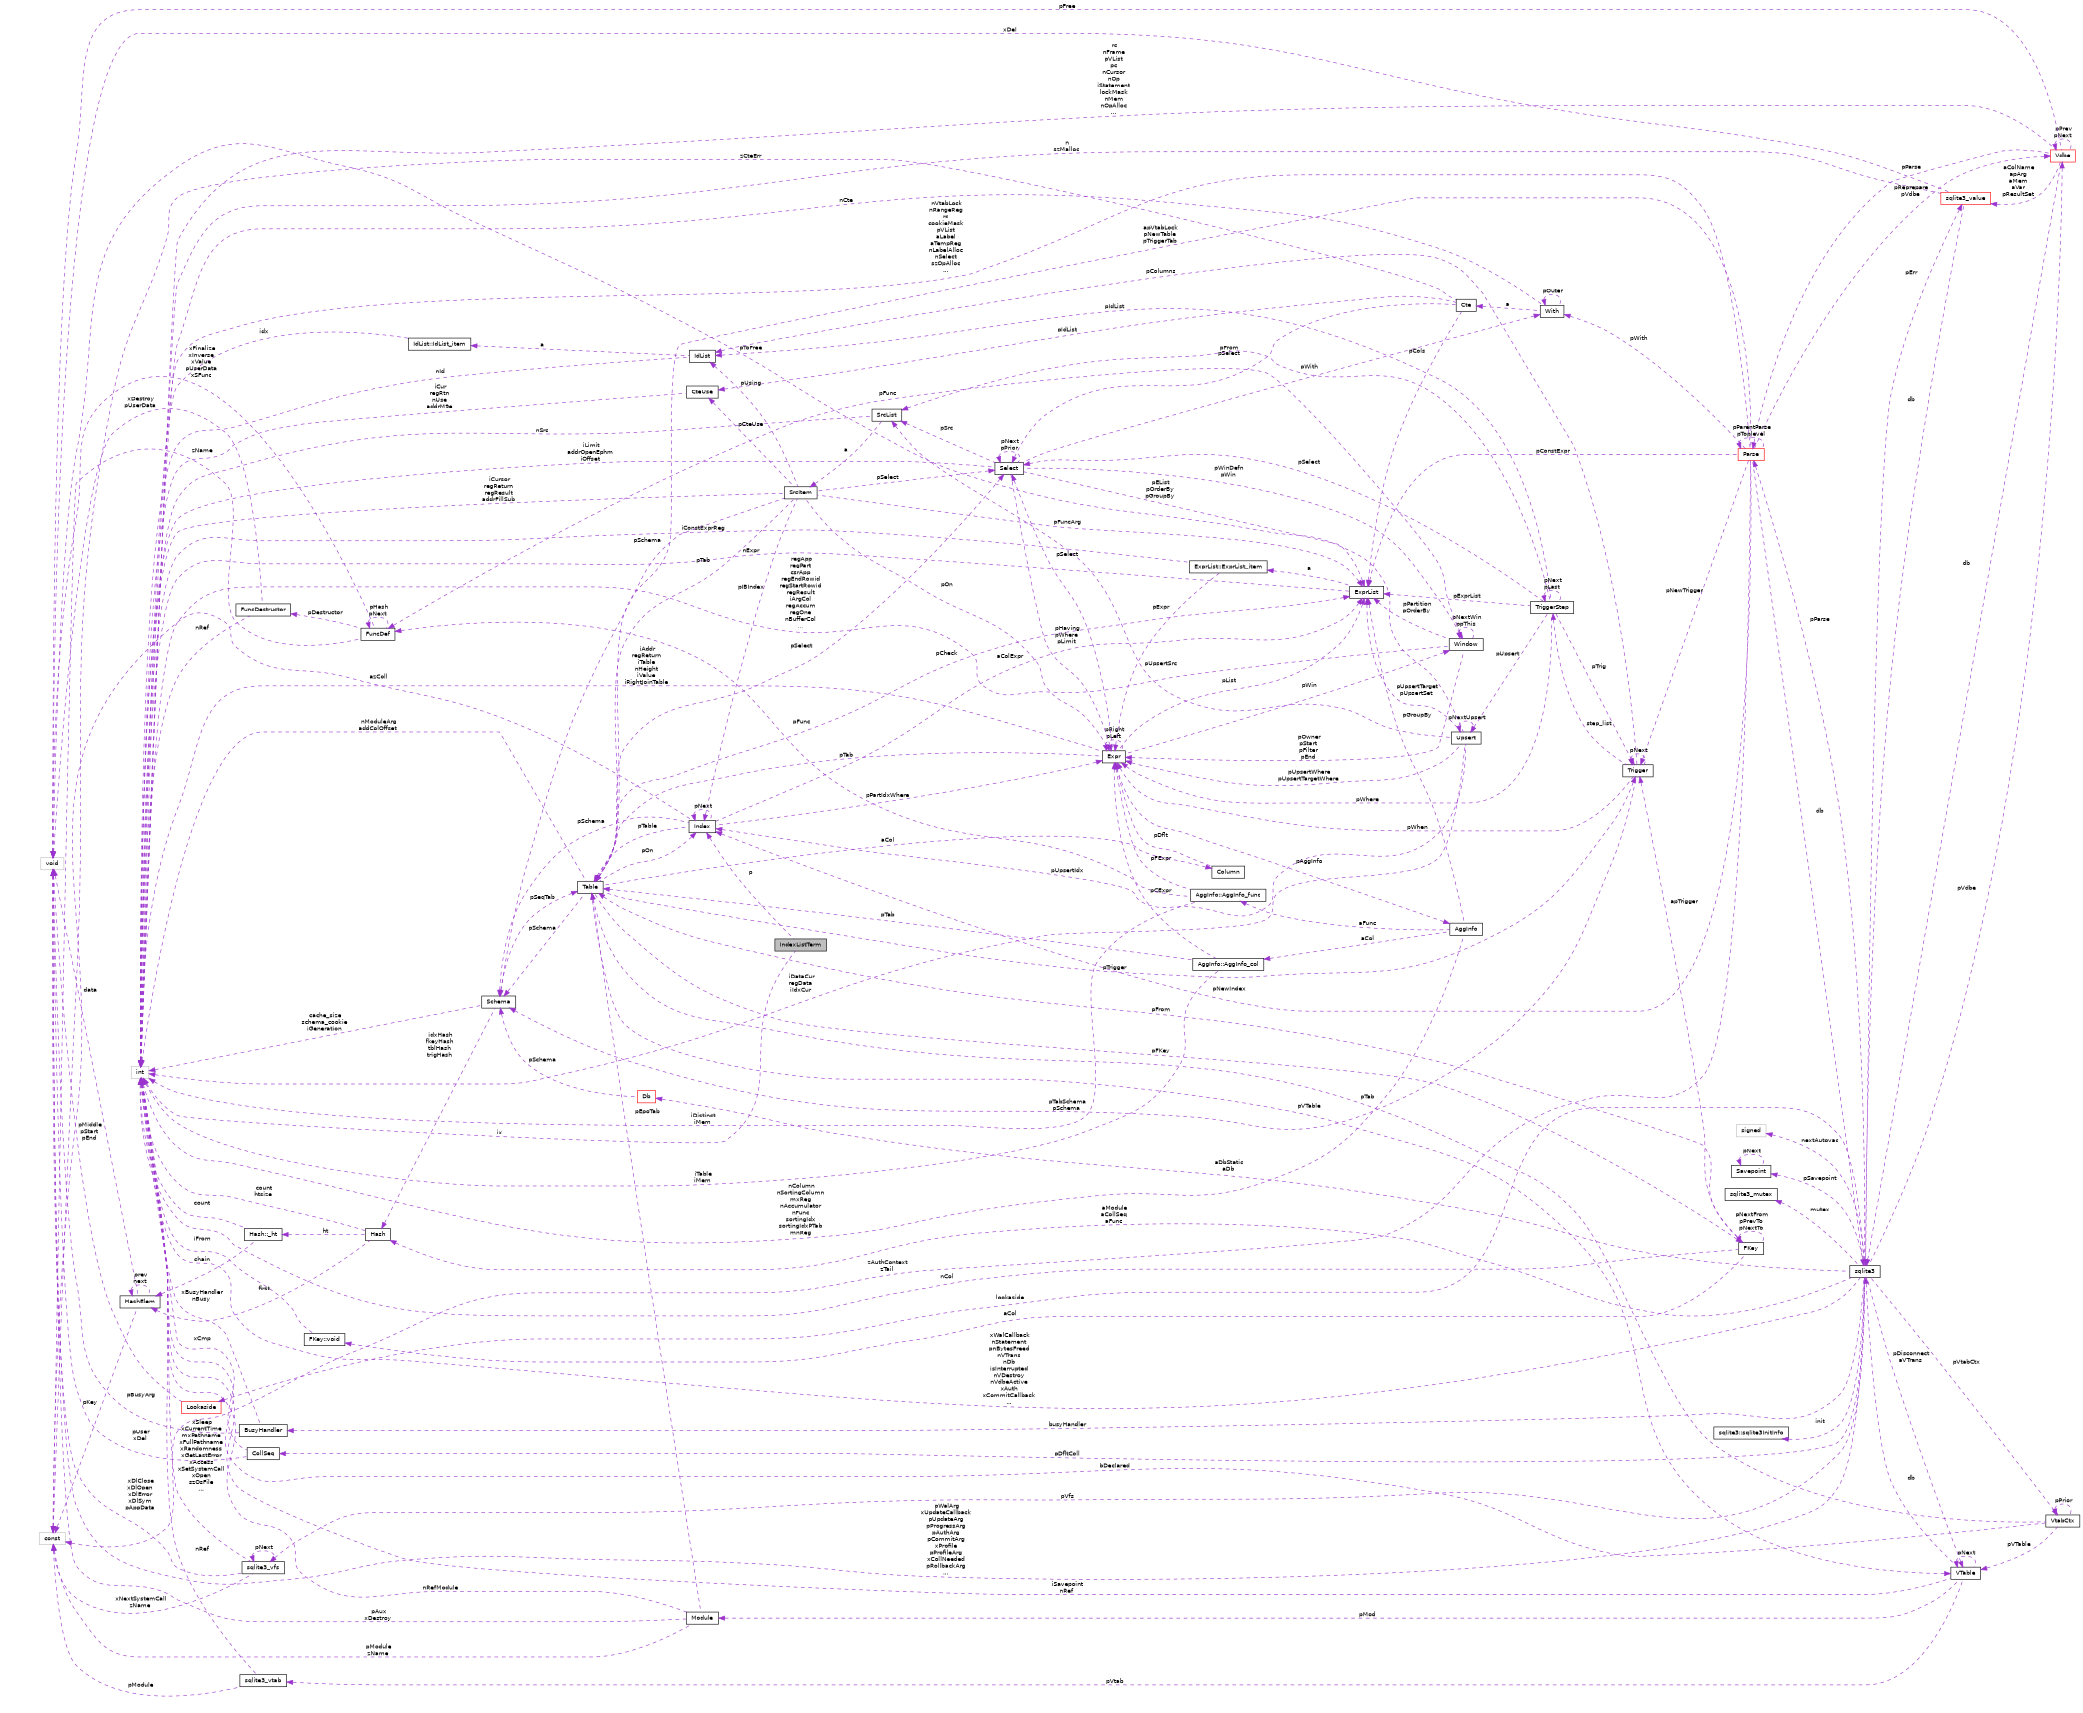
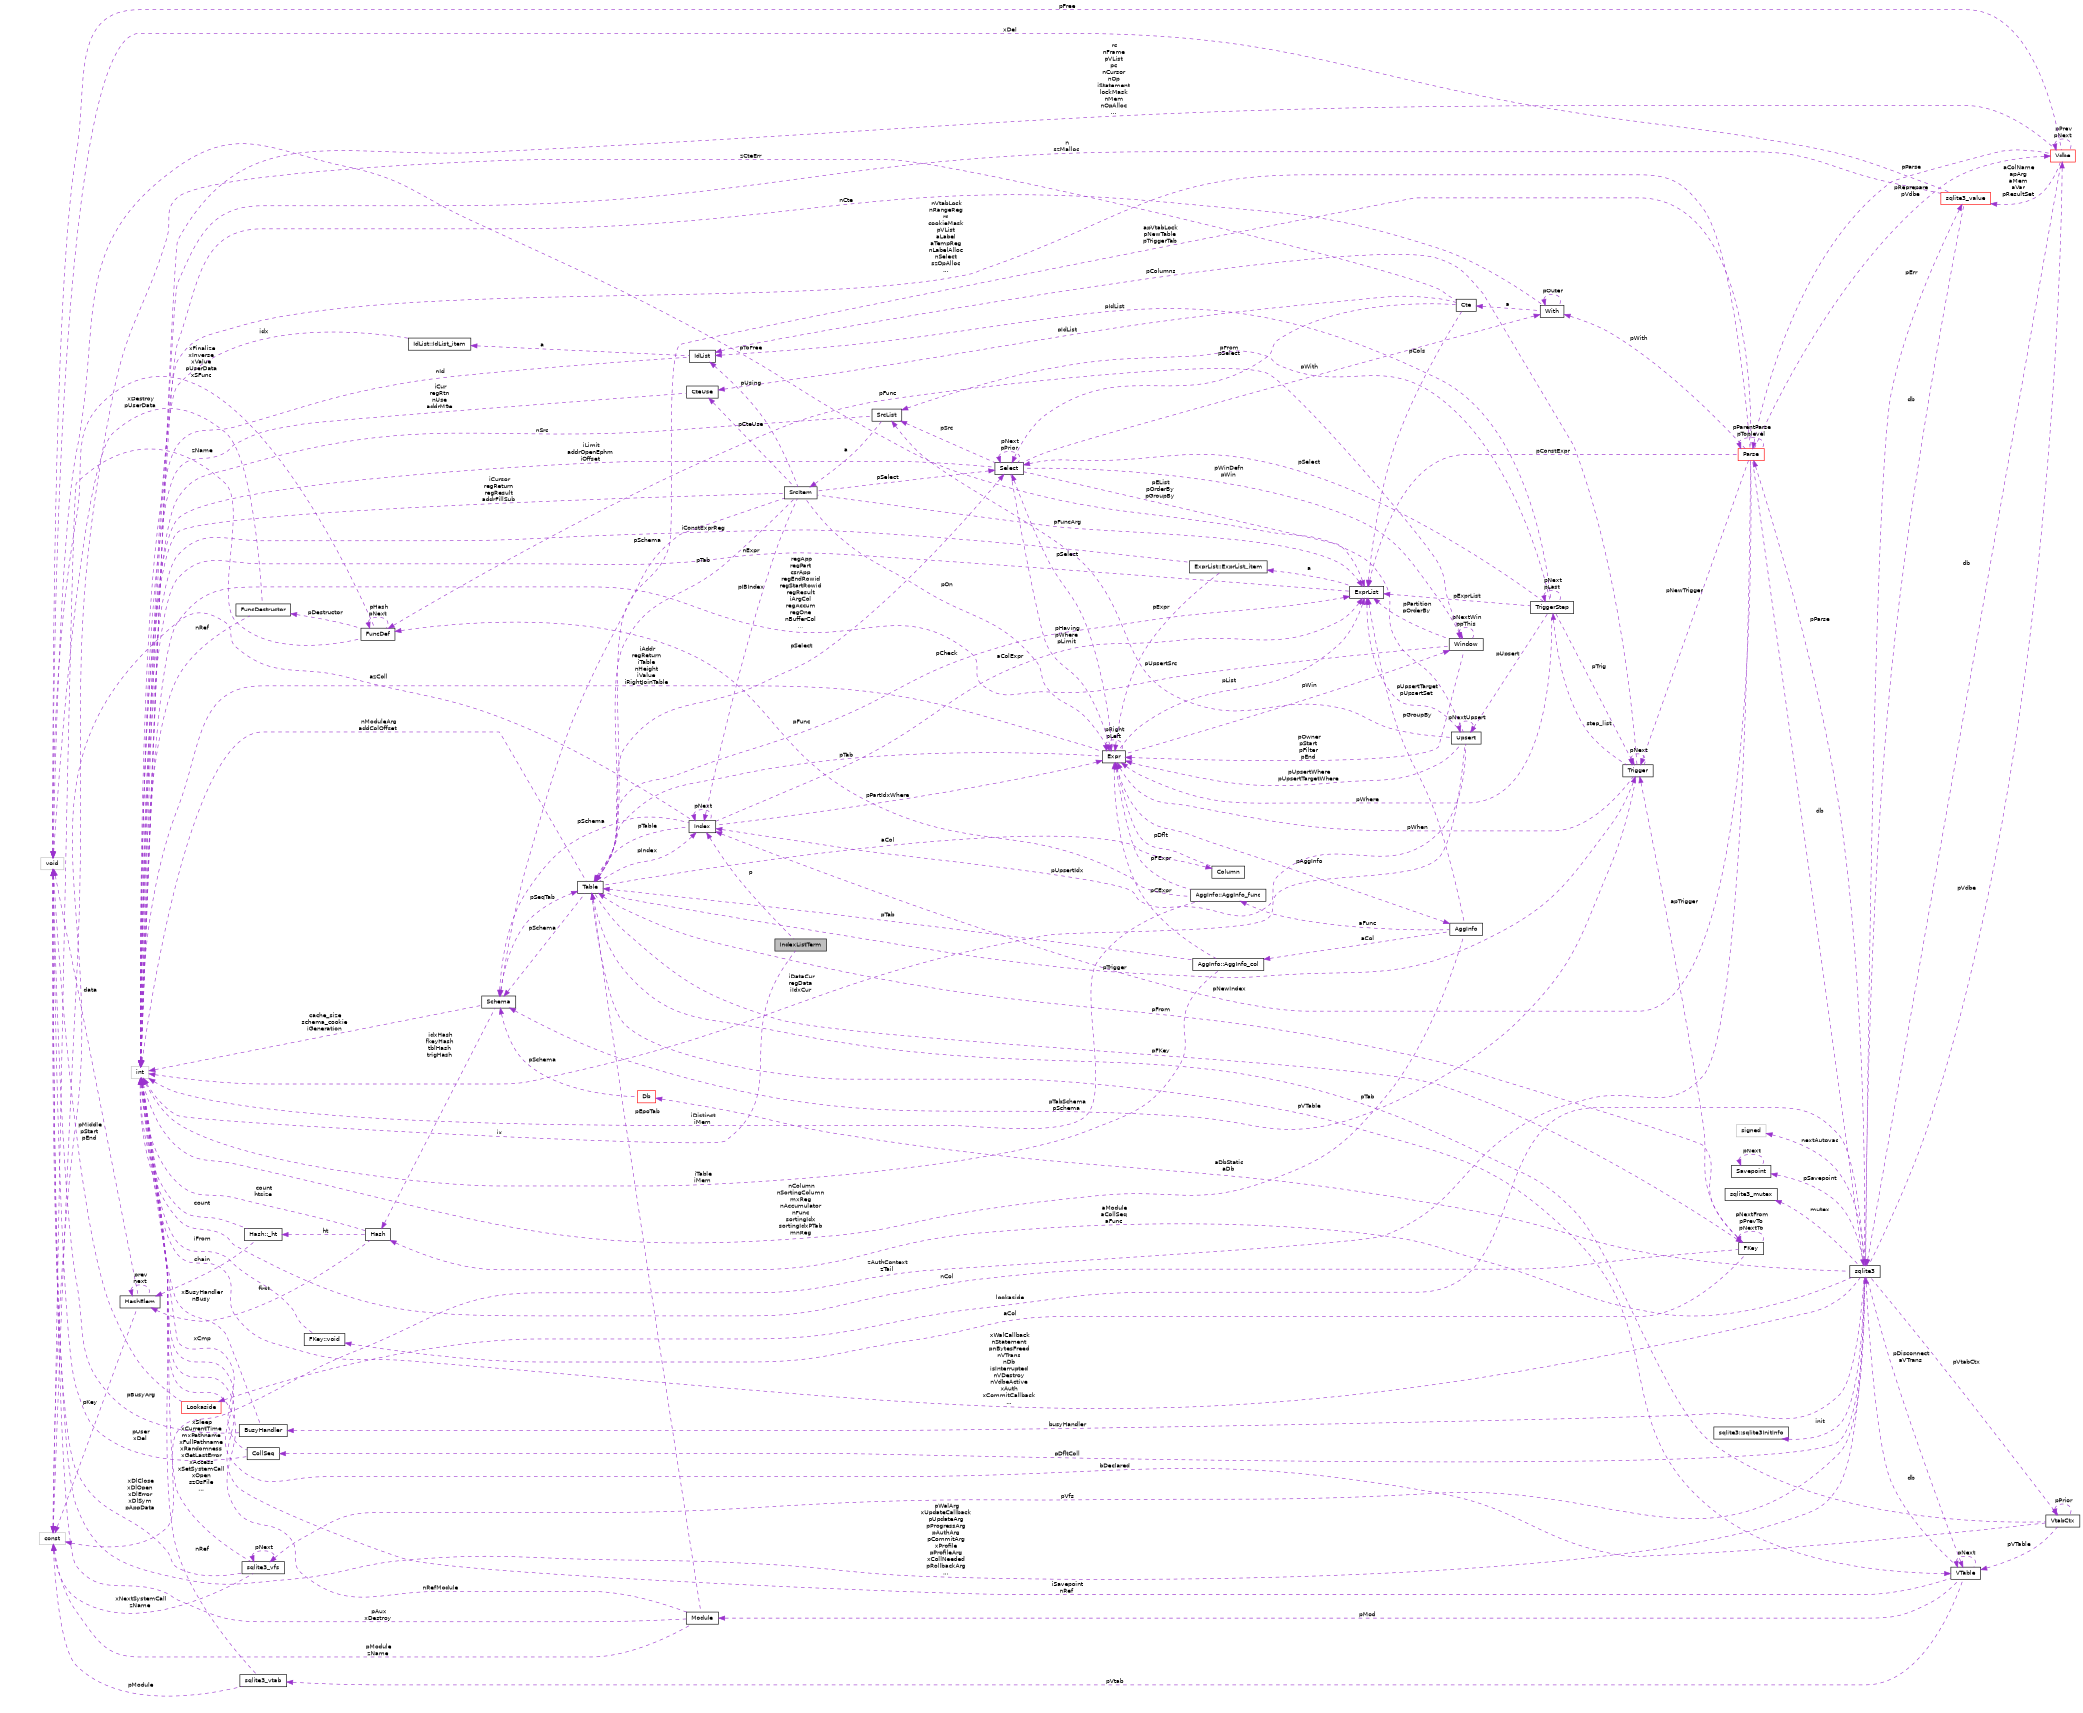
(647, 851) -> (647, 851)
